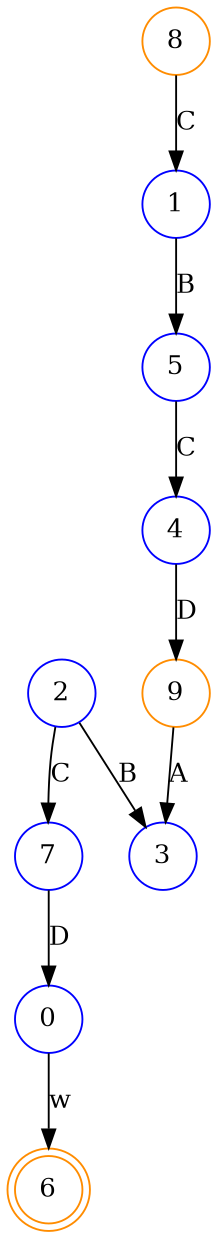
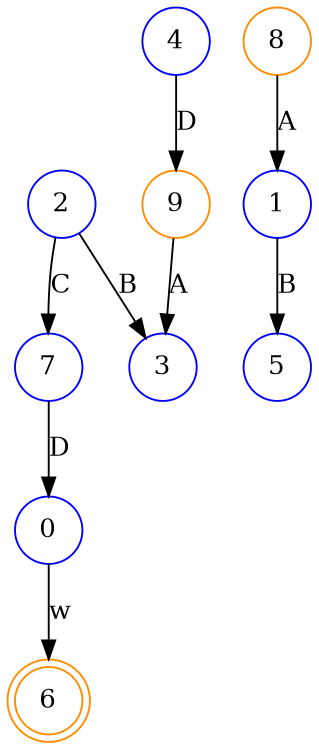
(186, 123) -> (287, 123)
(176, 439) -> none
